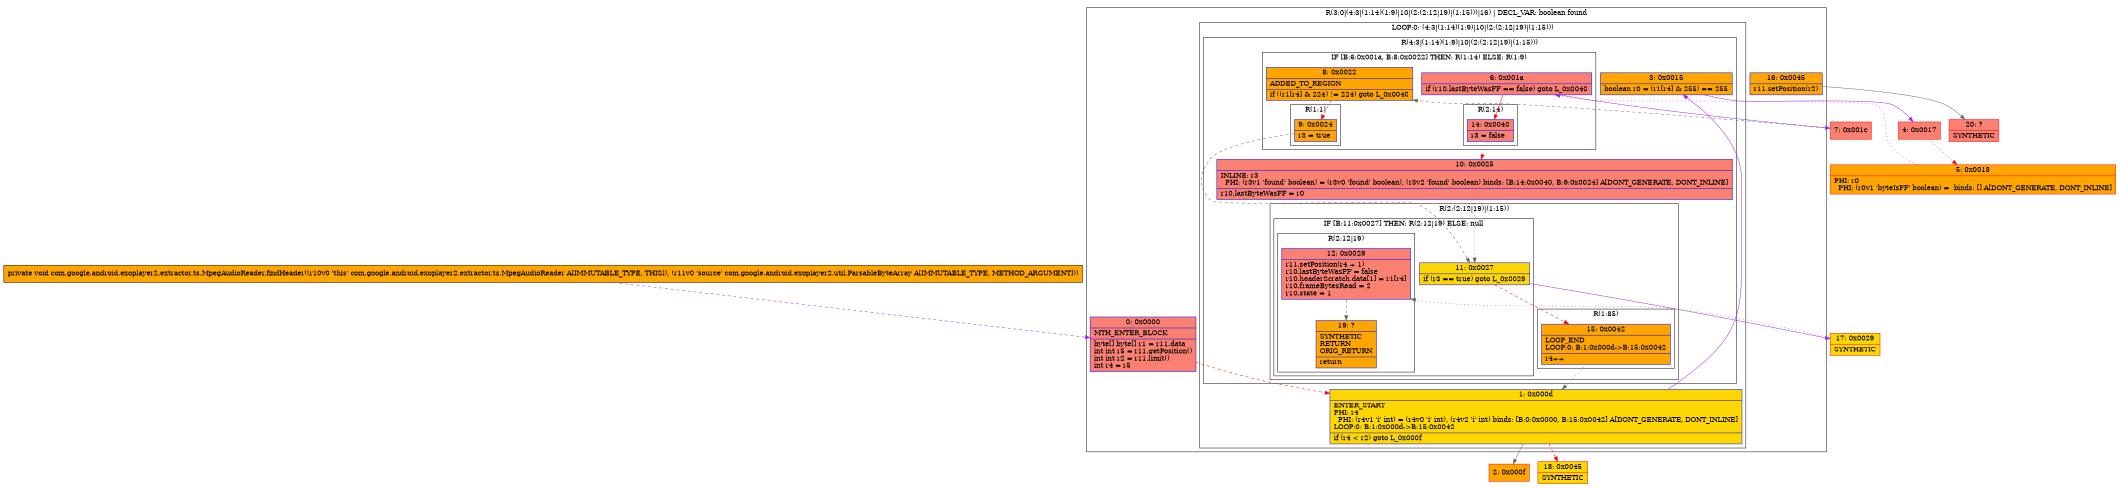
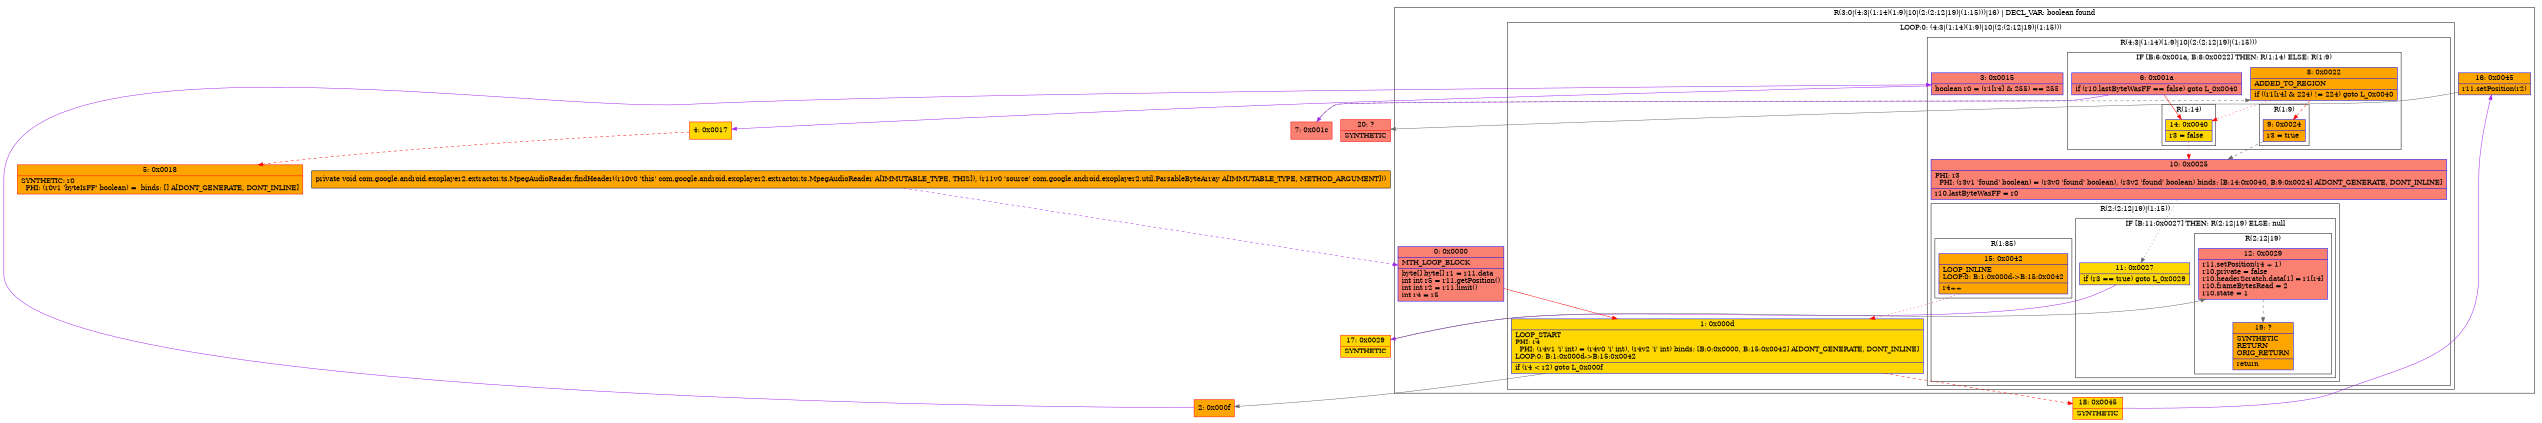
(1666, 84) -> (1997, 84)
(1717, 101) -> none
none -> (2243, 109)
(1316, 110) -> (2284, 110)
(1490, 110) -> (2189, 110)
(1490, 131) -> (2189, 131)
(1919, 131) -> (711, 131)
(1941, 150) -> (476, 145)
(1241, 176) -> (1949, 176)
(1848, 181) -> (49, 181)
(1263, 203) -> (2254, 146)
(1742, 248) -> (293, 88)
(1332, 272) -> (2235, 272)
(1528, 302) -> none
(1582, 306) -> (1978, 316)
(1131, 333) -> (1436, 263)
(1565, 340) -> (1967, 270)
none -> (2413, 365)
(1576, 375) -> (1917, 307)
(1260, 380) -> (1558, 303)
(1359, 406) -> (1538, 335)
